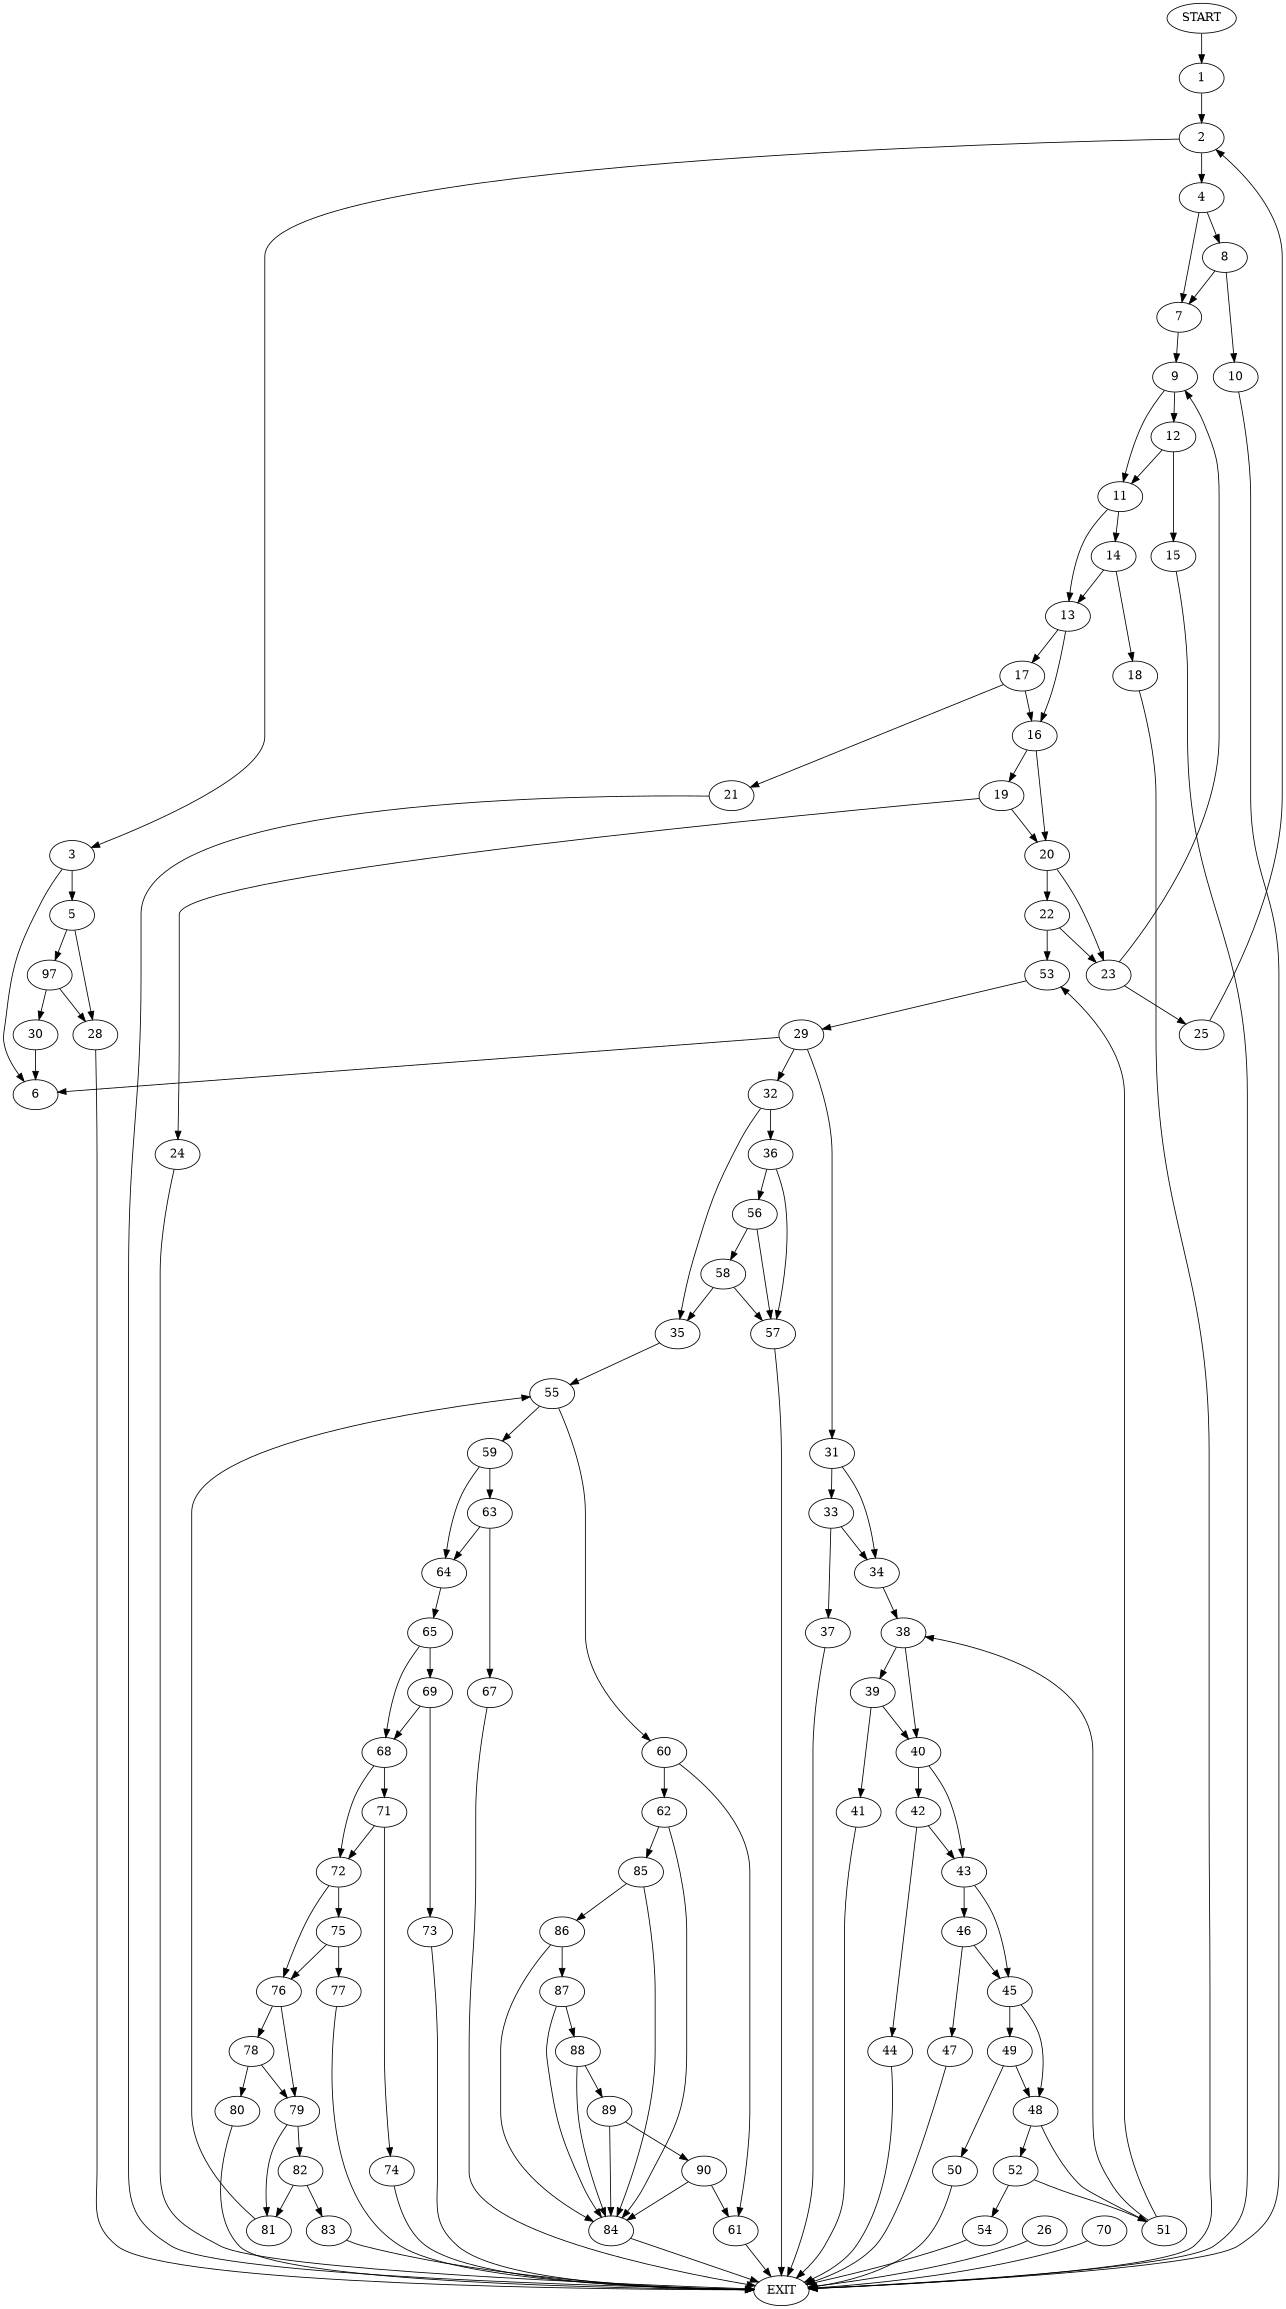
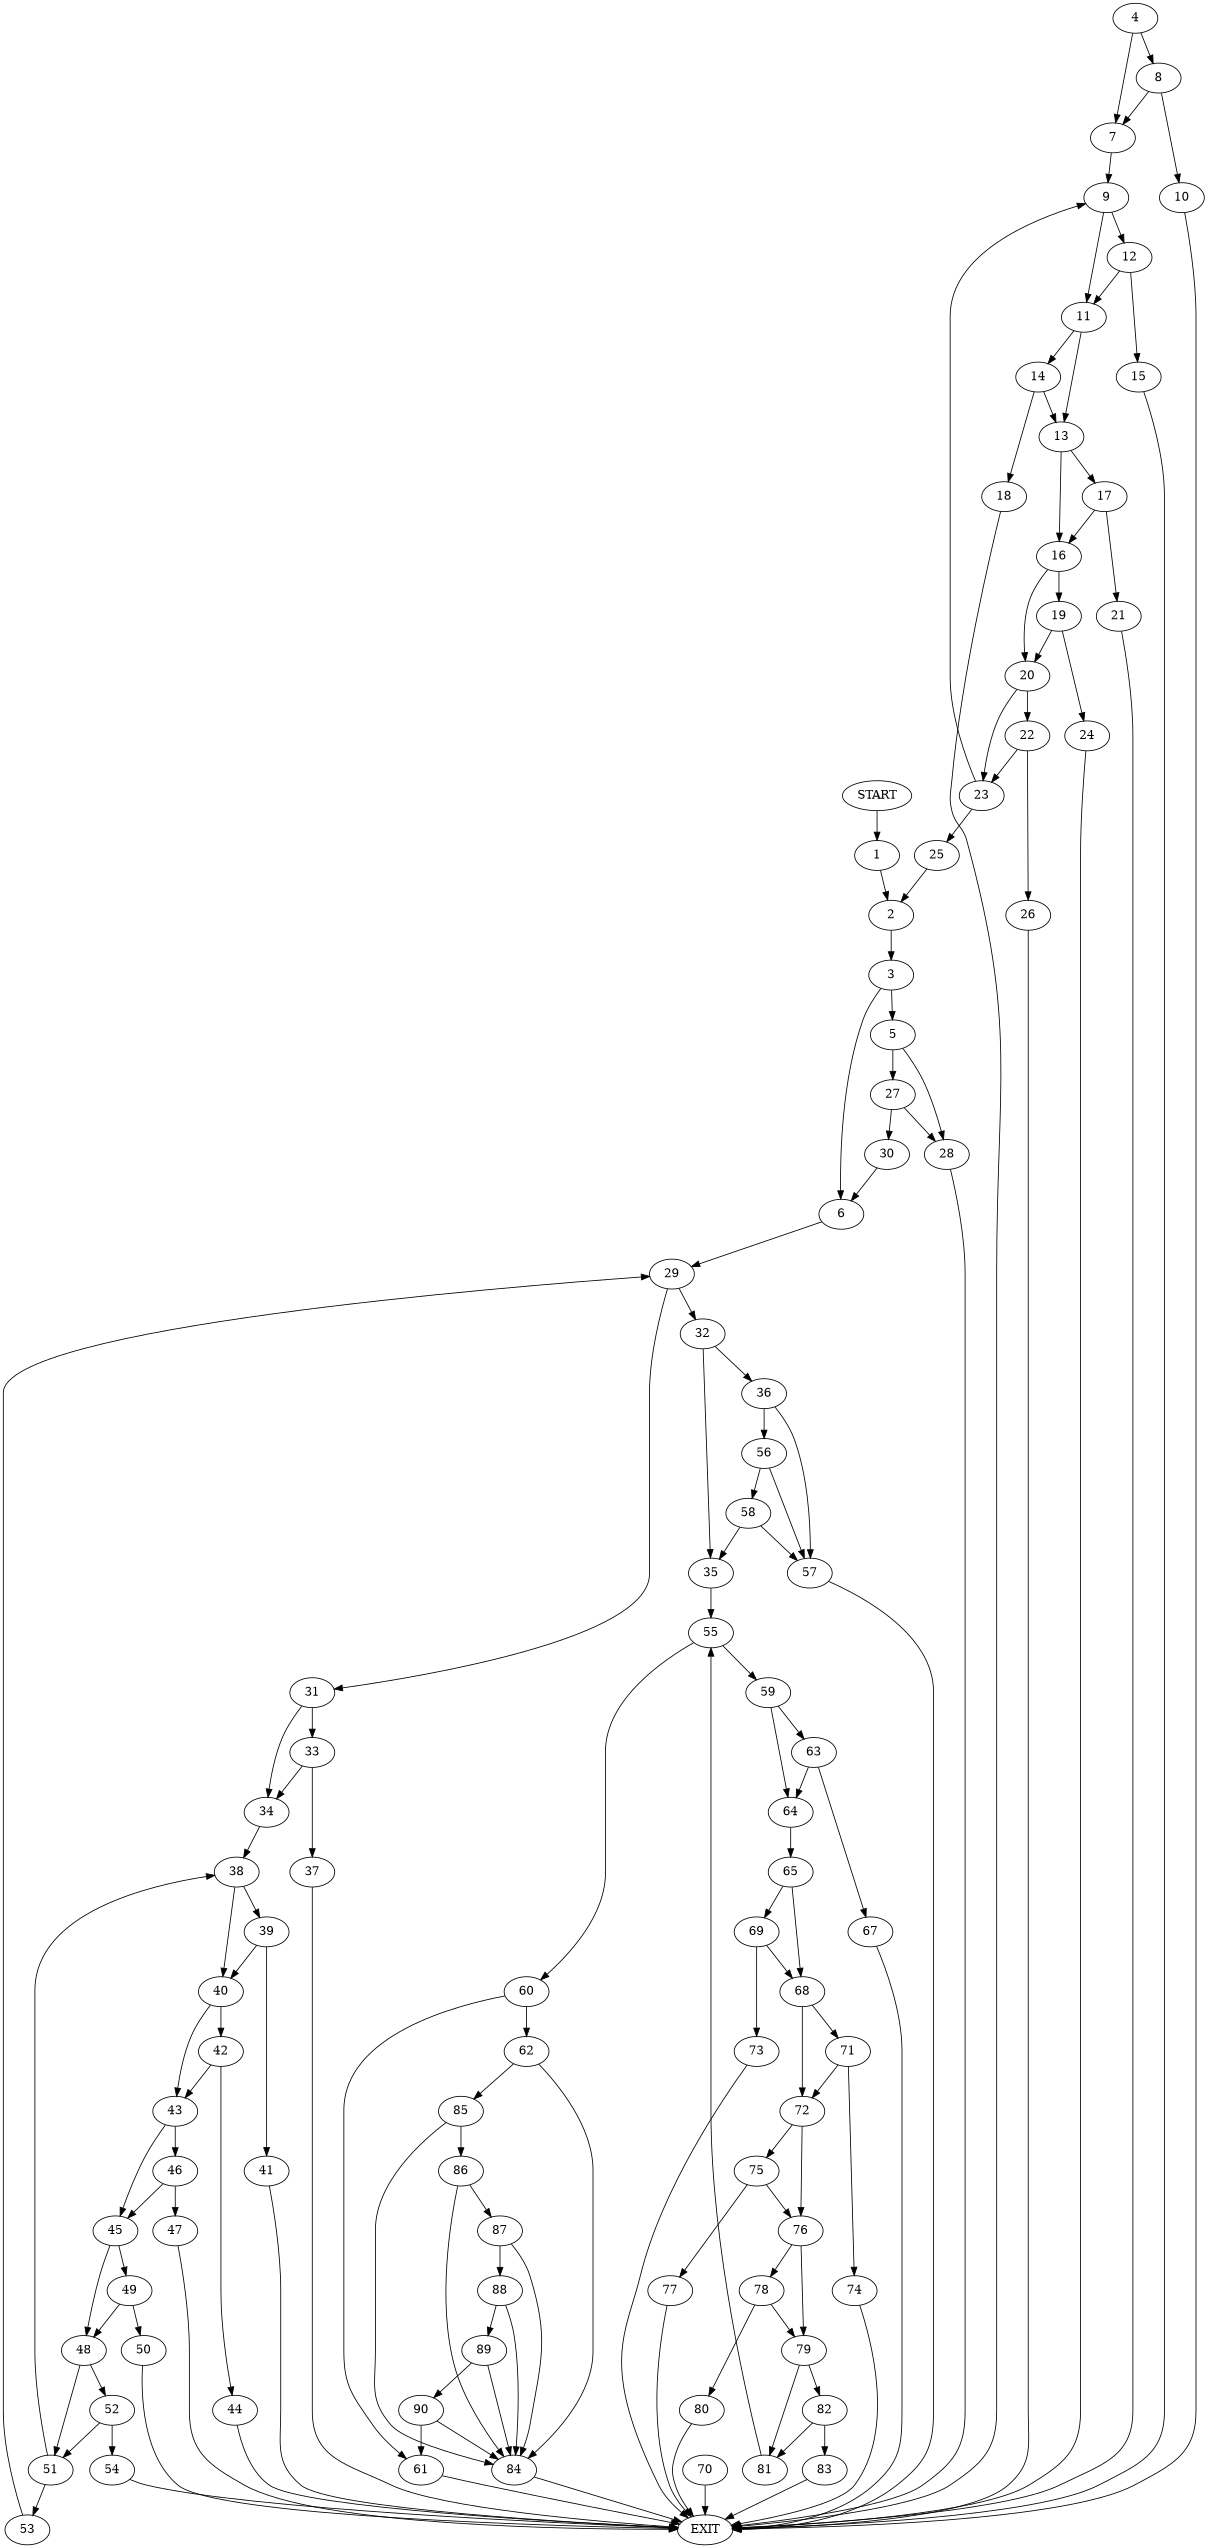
(1202, 164) -> none
(1047, 941) -> (1028, 821)
(50, 975) -> (893, 1095)
(422, 1064) -> (761, 1243)
